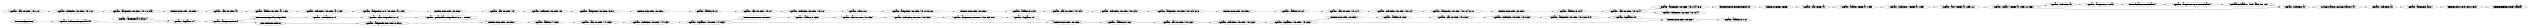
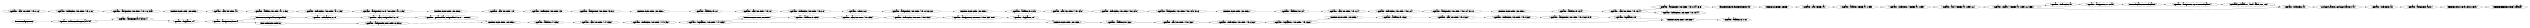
(132, 22) -> (104, 20)
